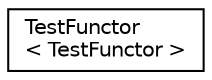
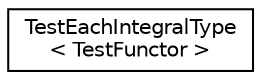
(106, 40) -> (131, 40)
